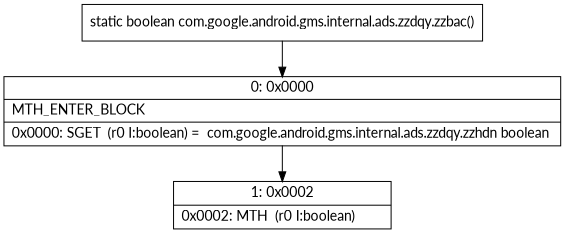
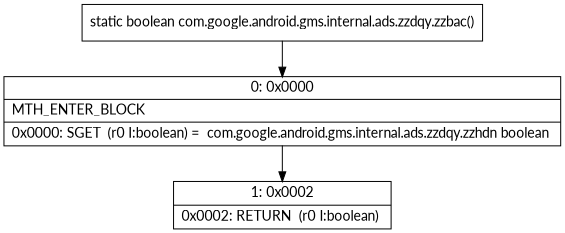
(270, 217) -> (282, 217)
